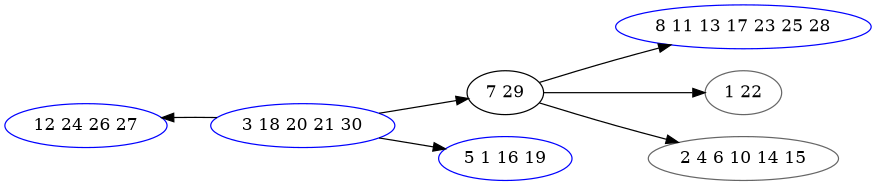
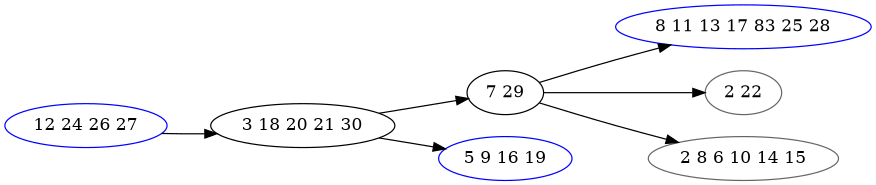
(743, 27) -> (743, 27)
(743, 93) -> (743, 93)
(195, 117) -> (183, 134)
(303, 126) -> (303, 126)
(505, 159) -> (505, 159)
(743, 159) -> (743, 159)
